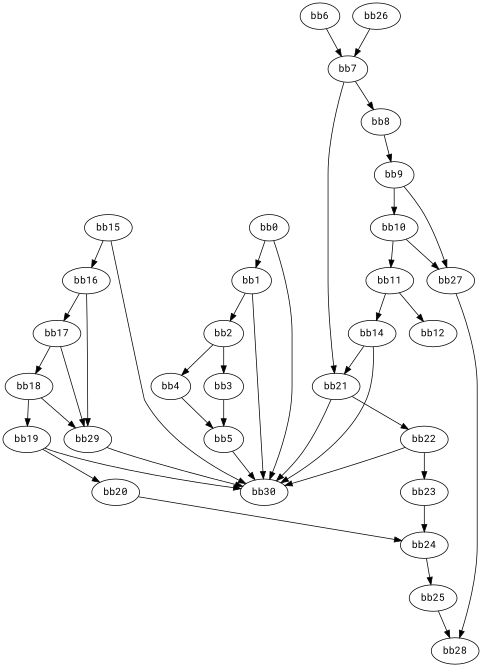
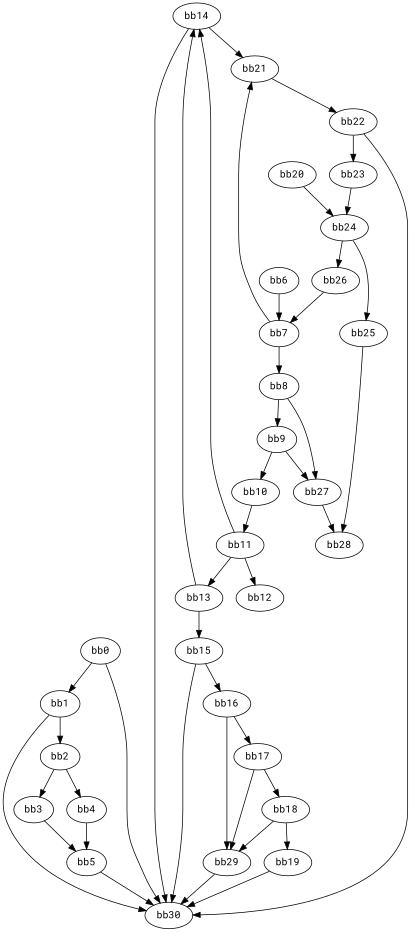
none -> (341, 250)
(420, 252) -> (306, 433)
(310, 440) -> none
(68, 464) -> none
none -> (199, 598)
